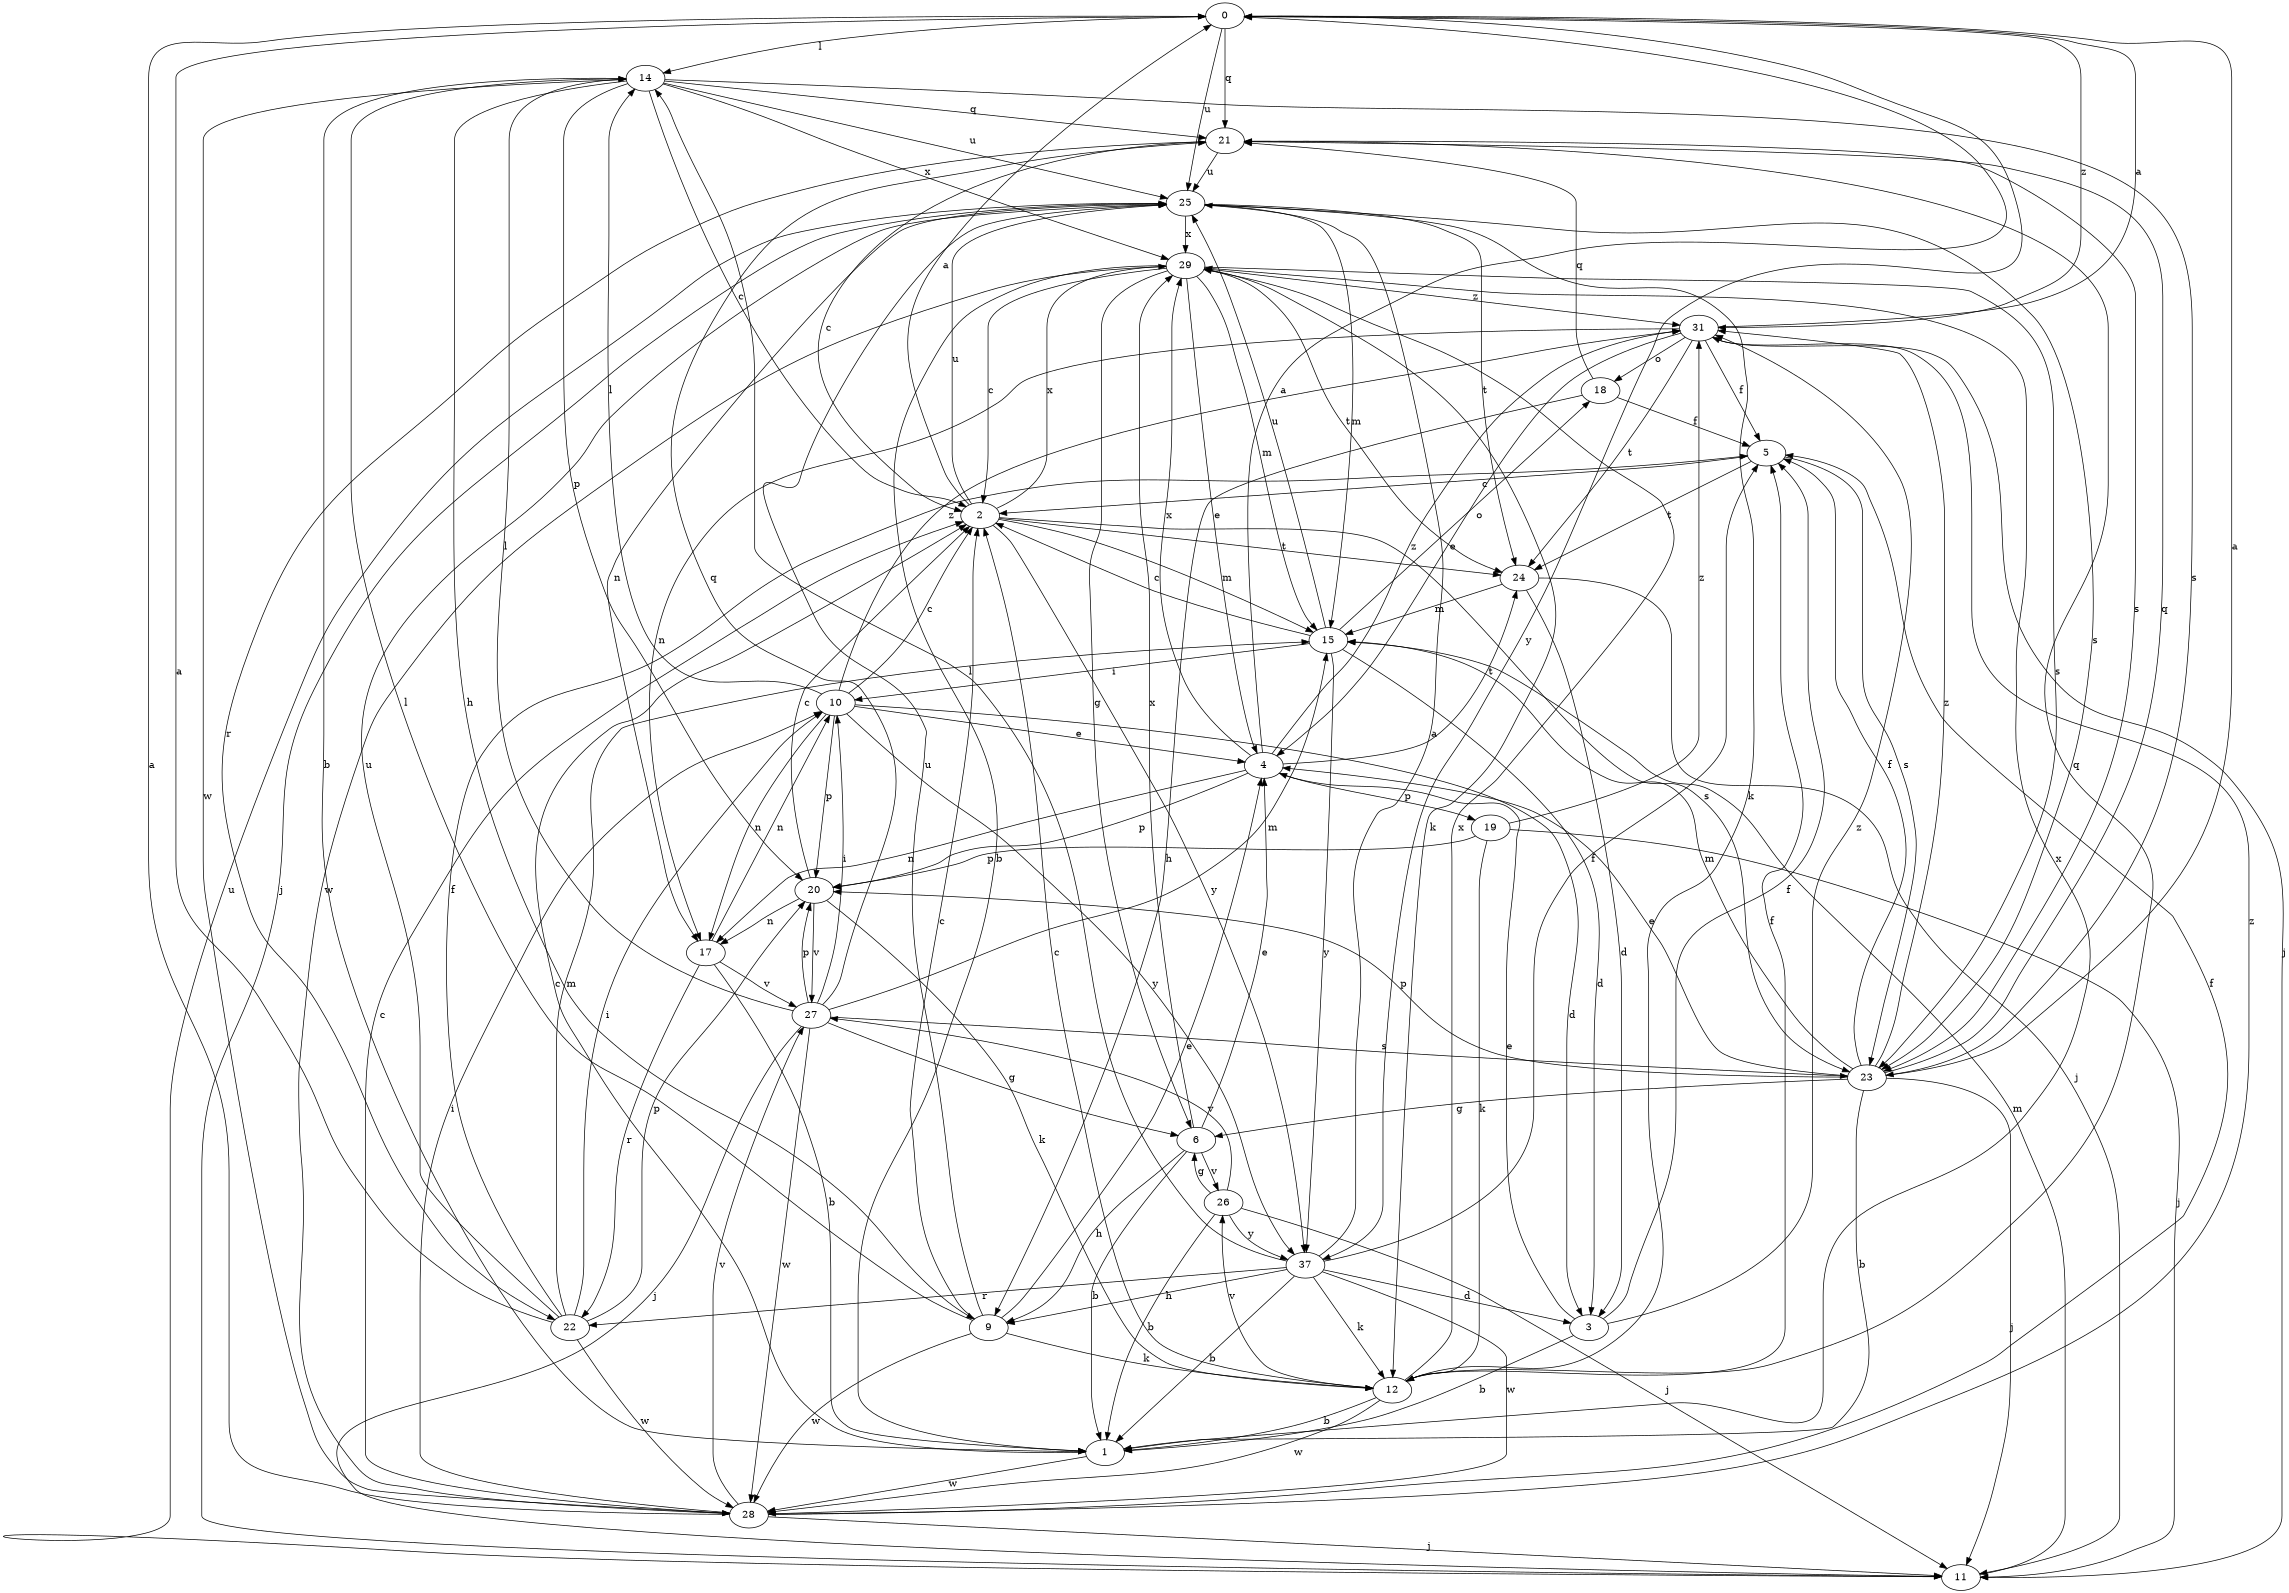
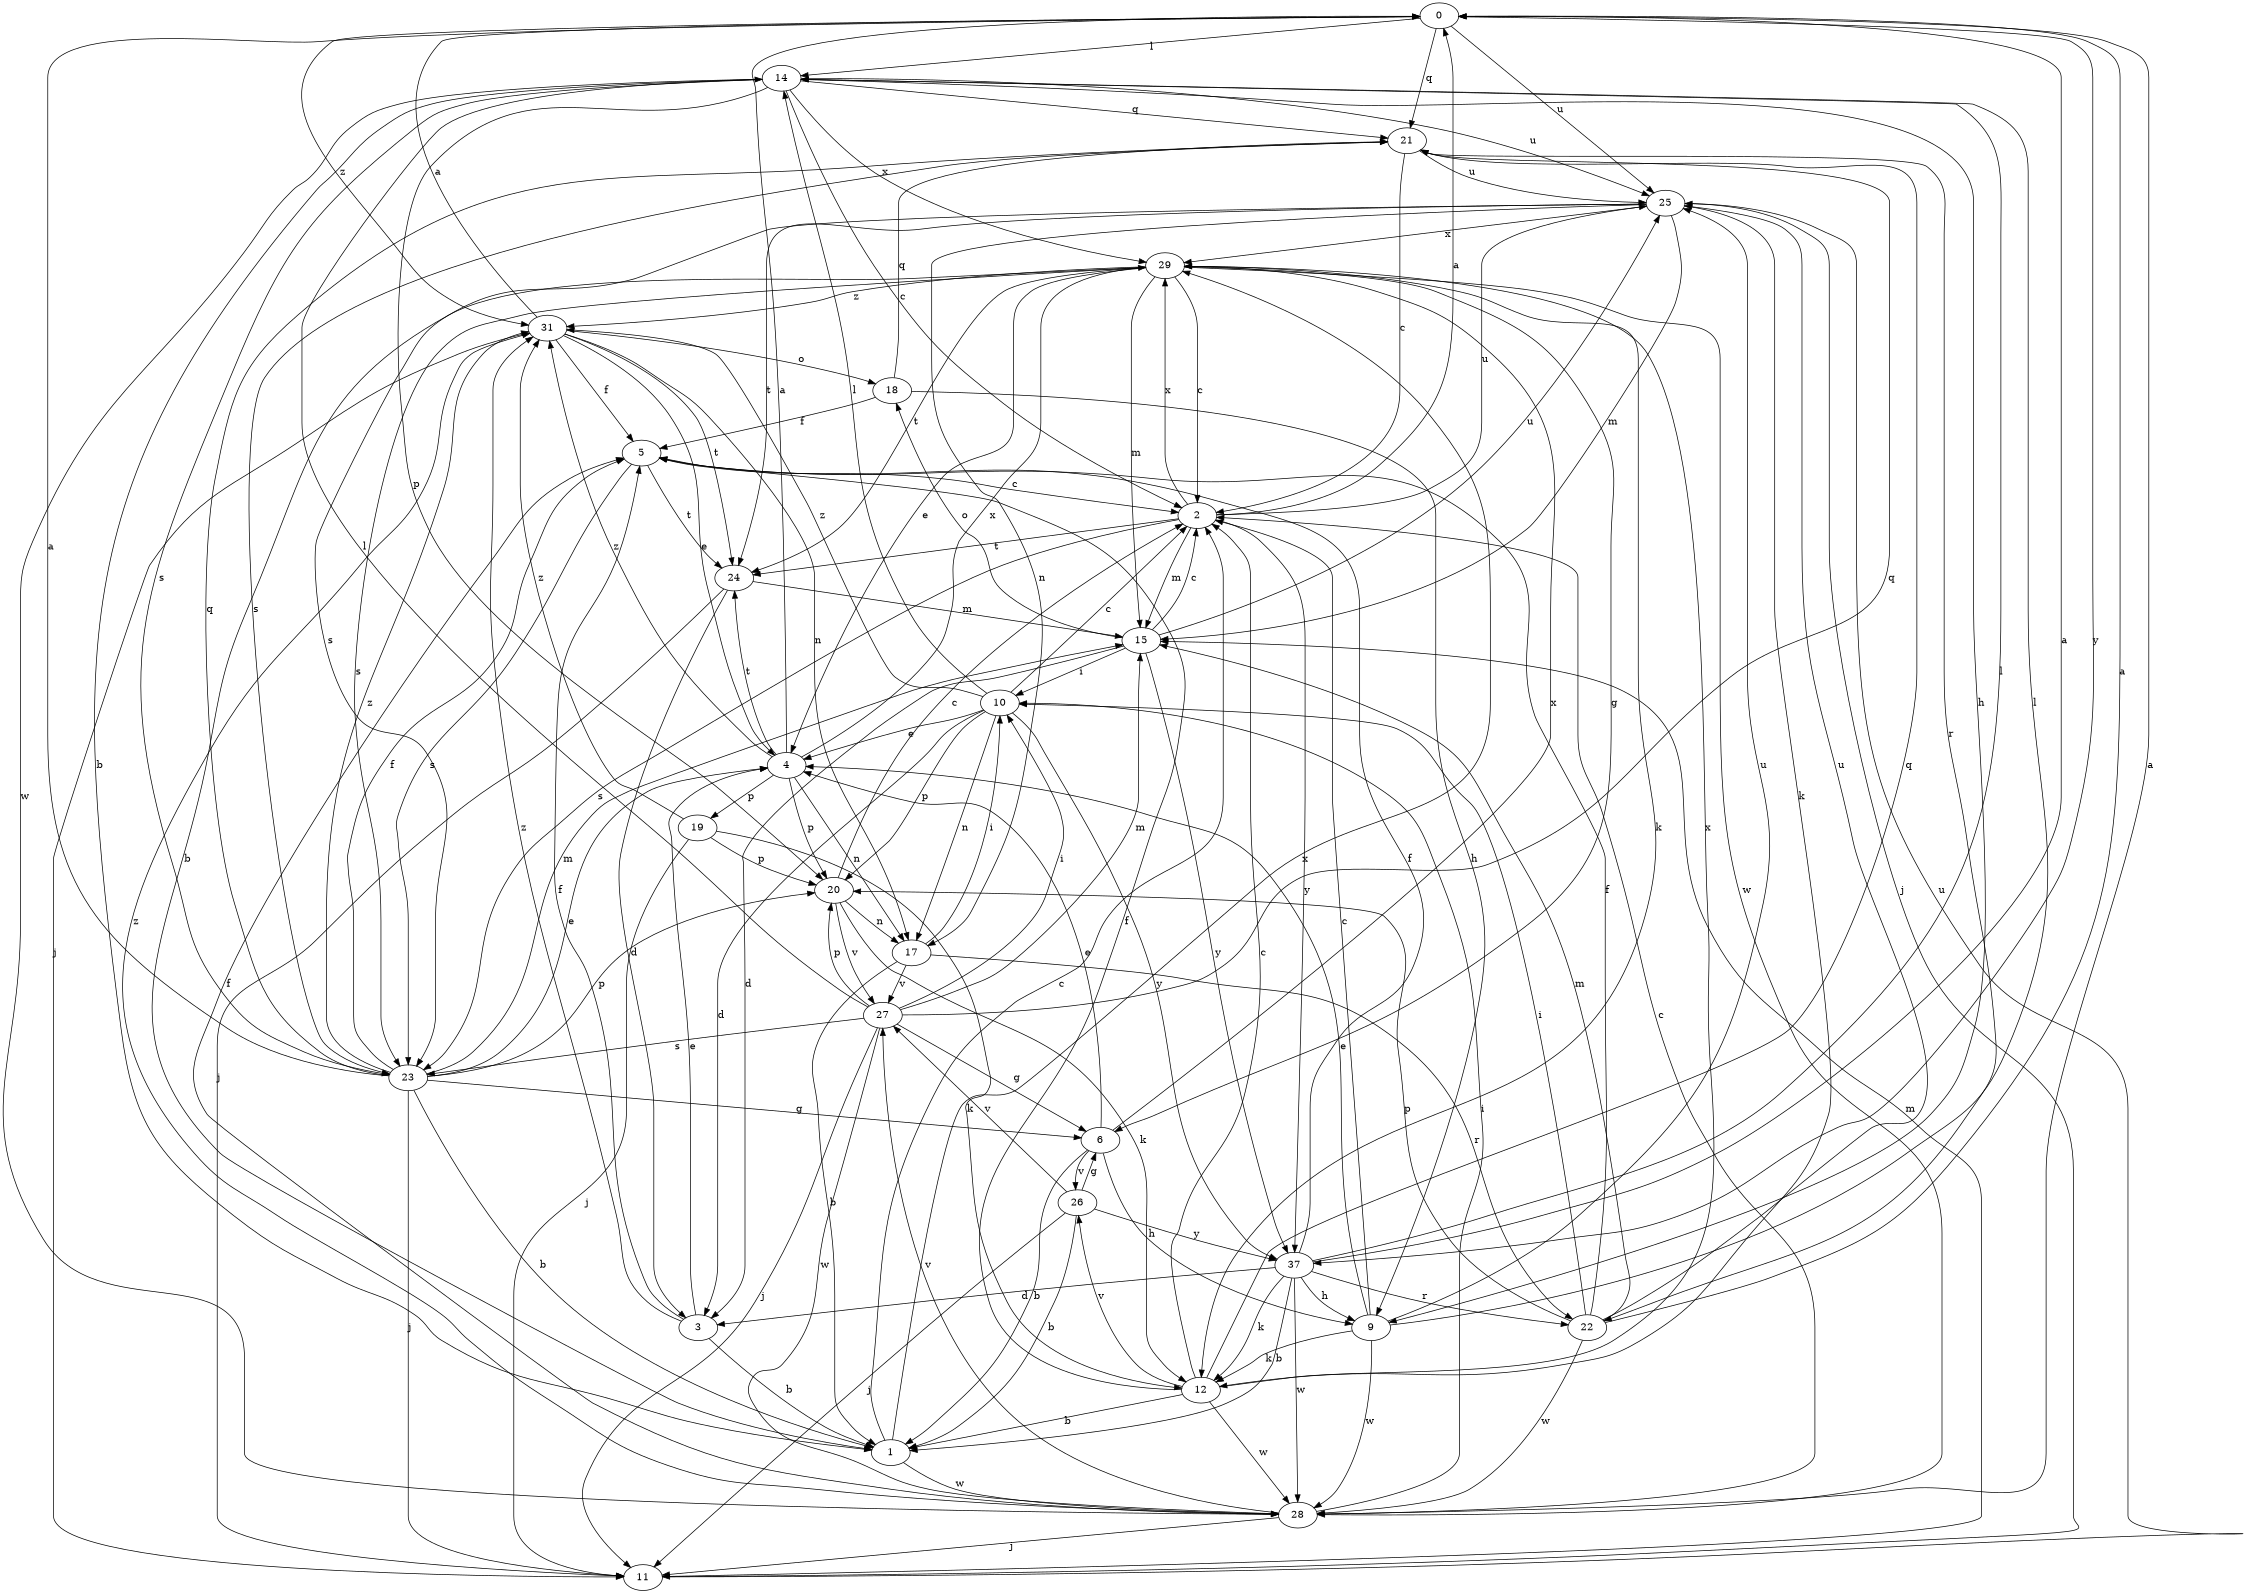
(1435, 685) -> (2061, 598)
(781, 828) -> (992, 828)
